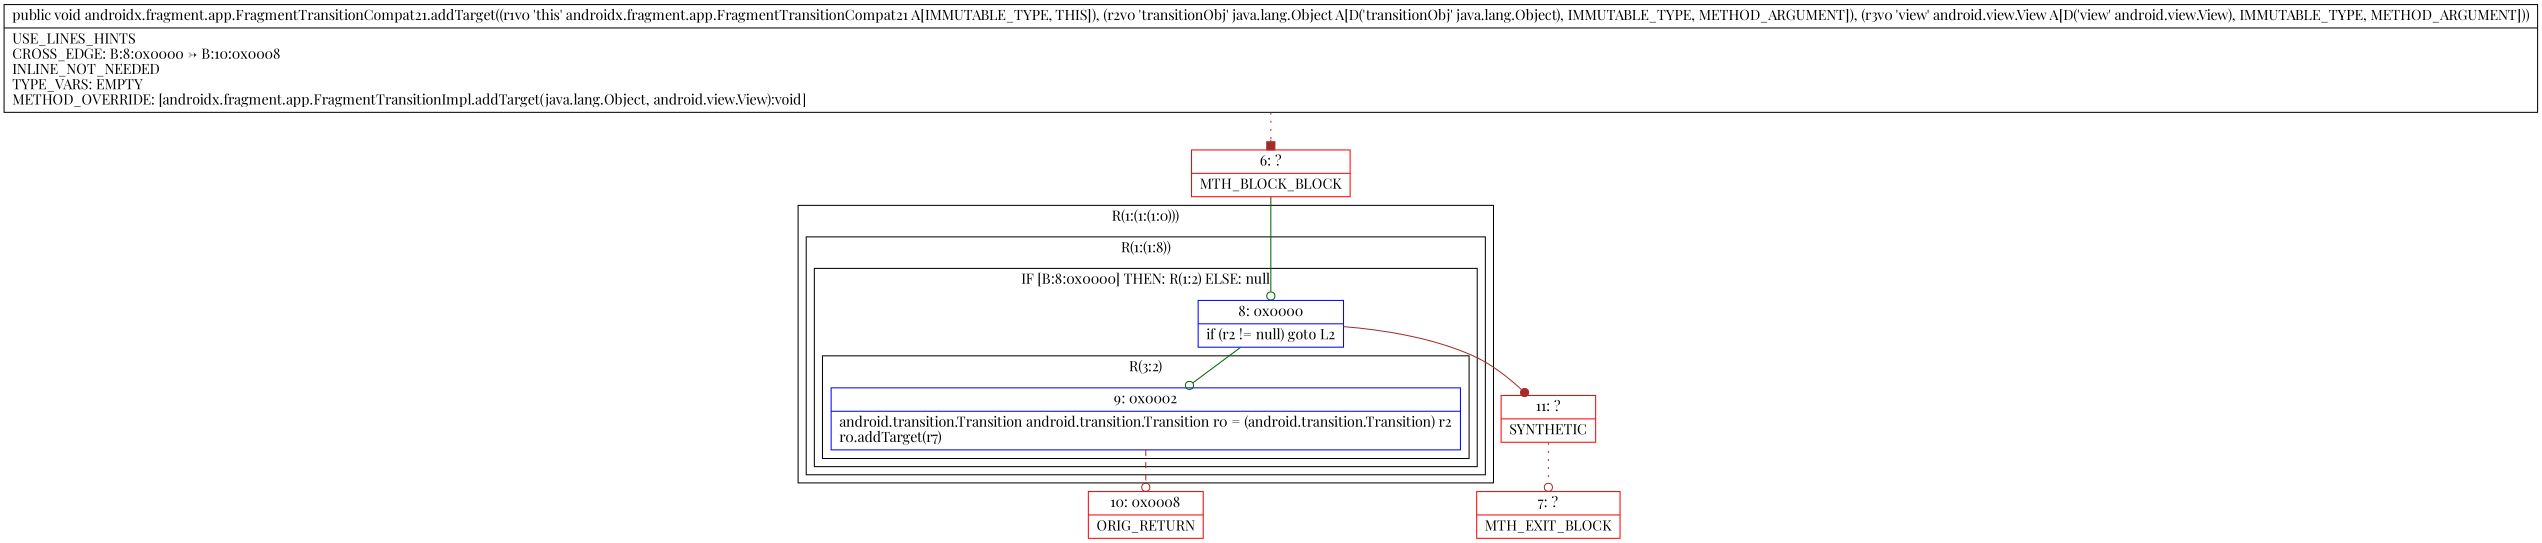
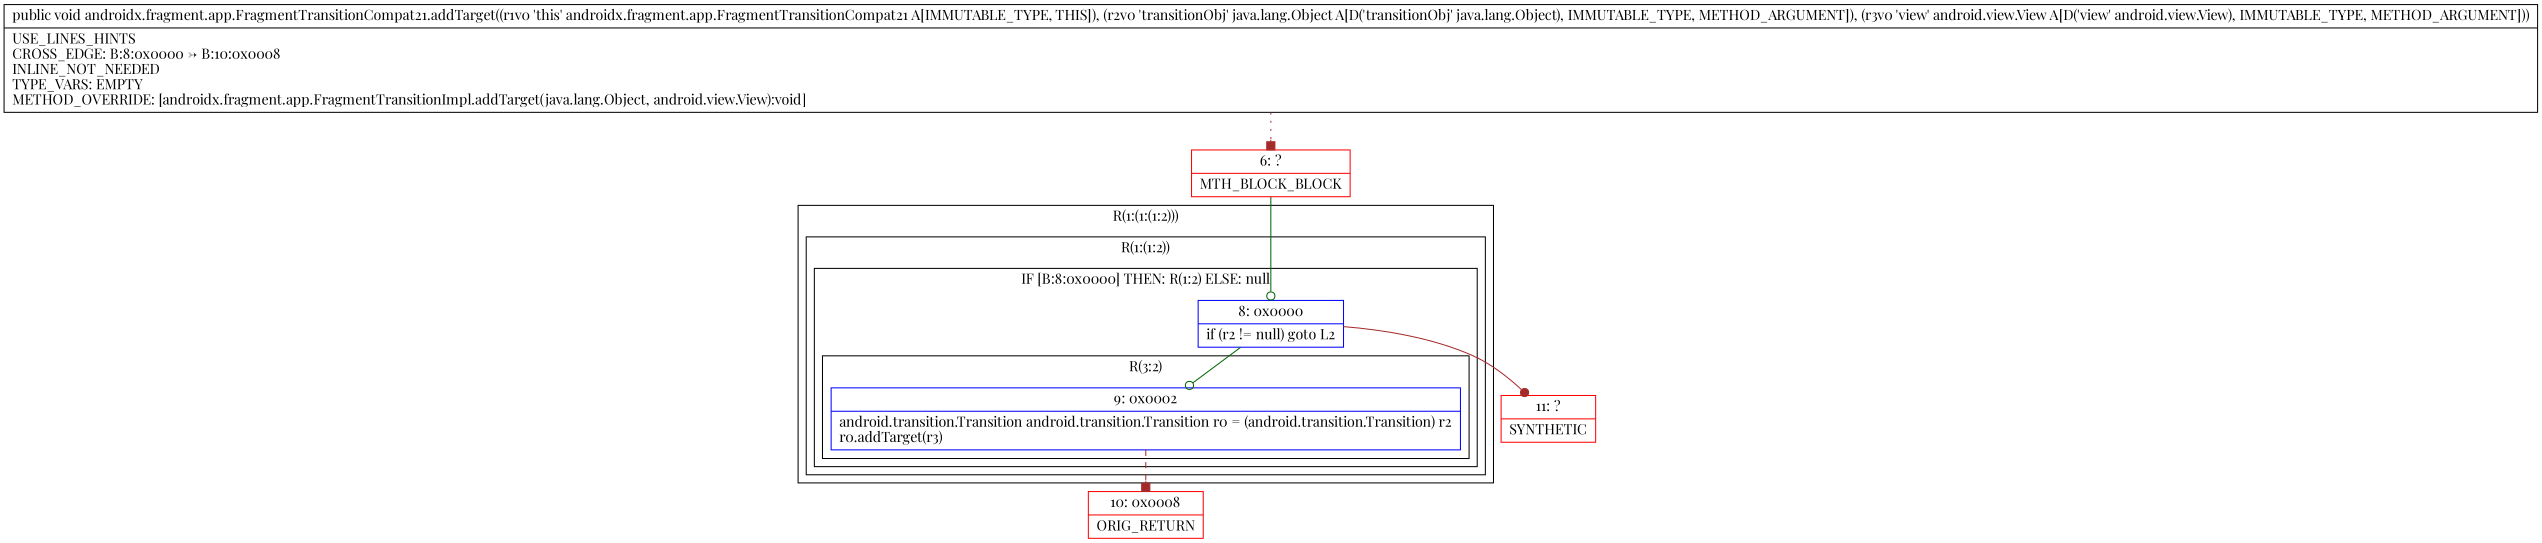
(1146, 217) -> (1146, 217)
(1146, 249) -> (1146, 249)
(891, 438) -> (891, 438)
(1146, 467) -> (1146, 465)
(1548, 515) -> none
